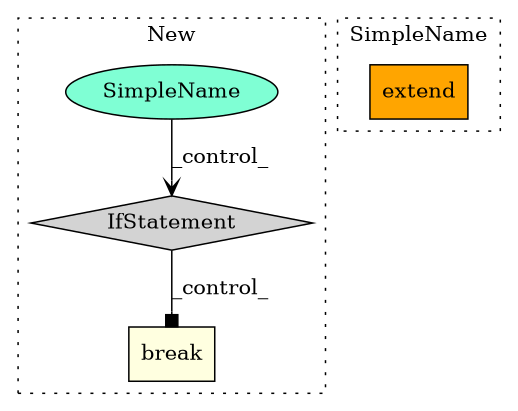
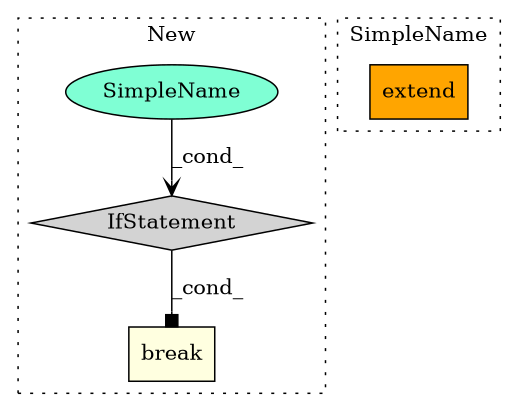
(220, 157) -> (208, 157)
(220, 289) -> (208, 289)
